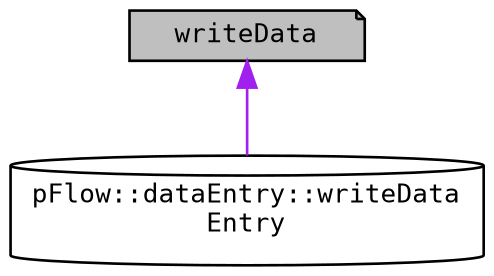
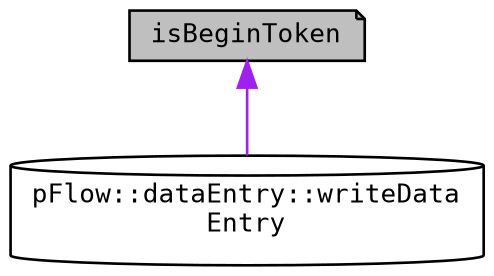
(247, 36) -> (247, 36)
